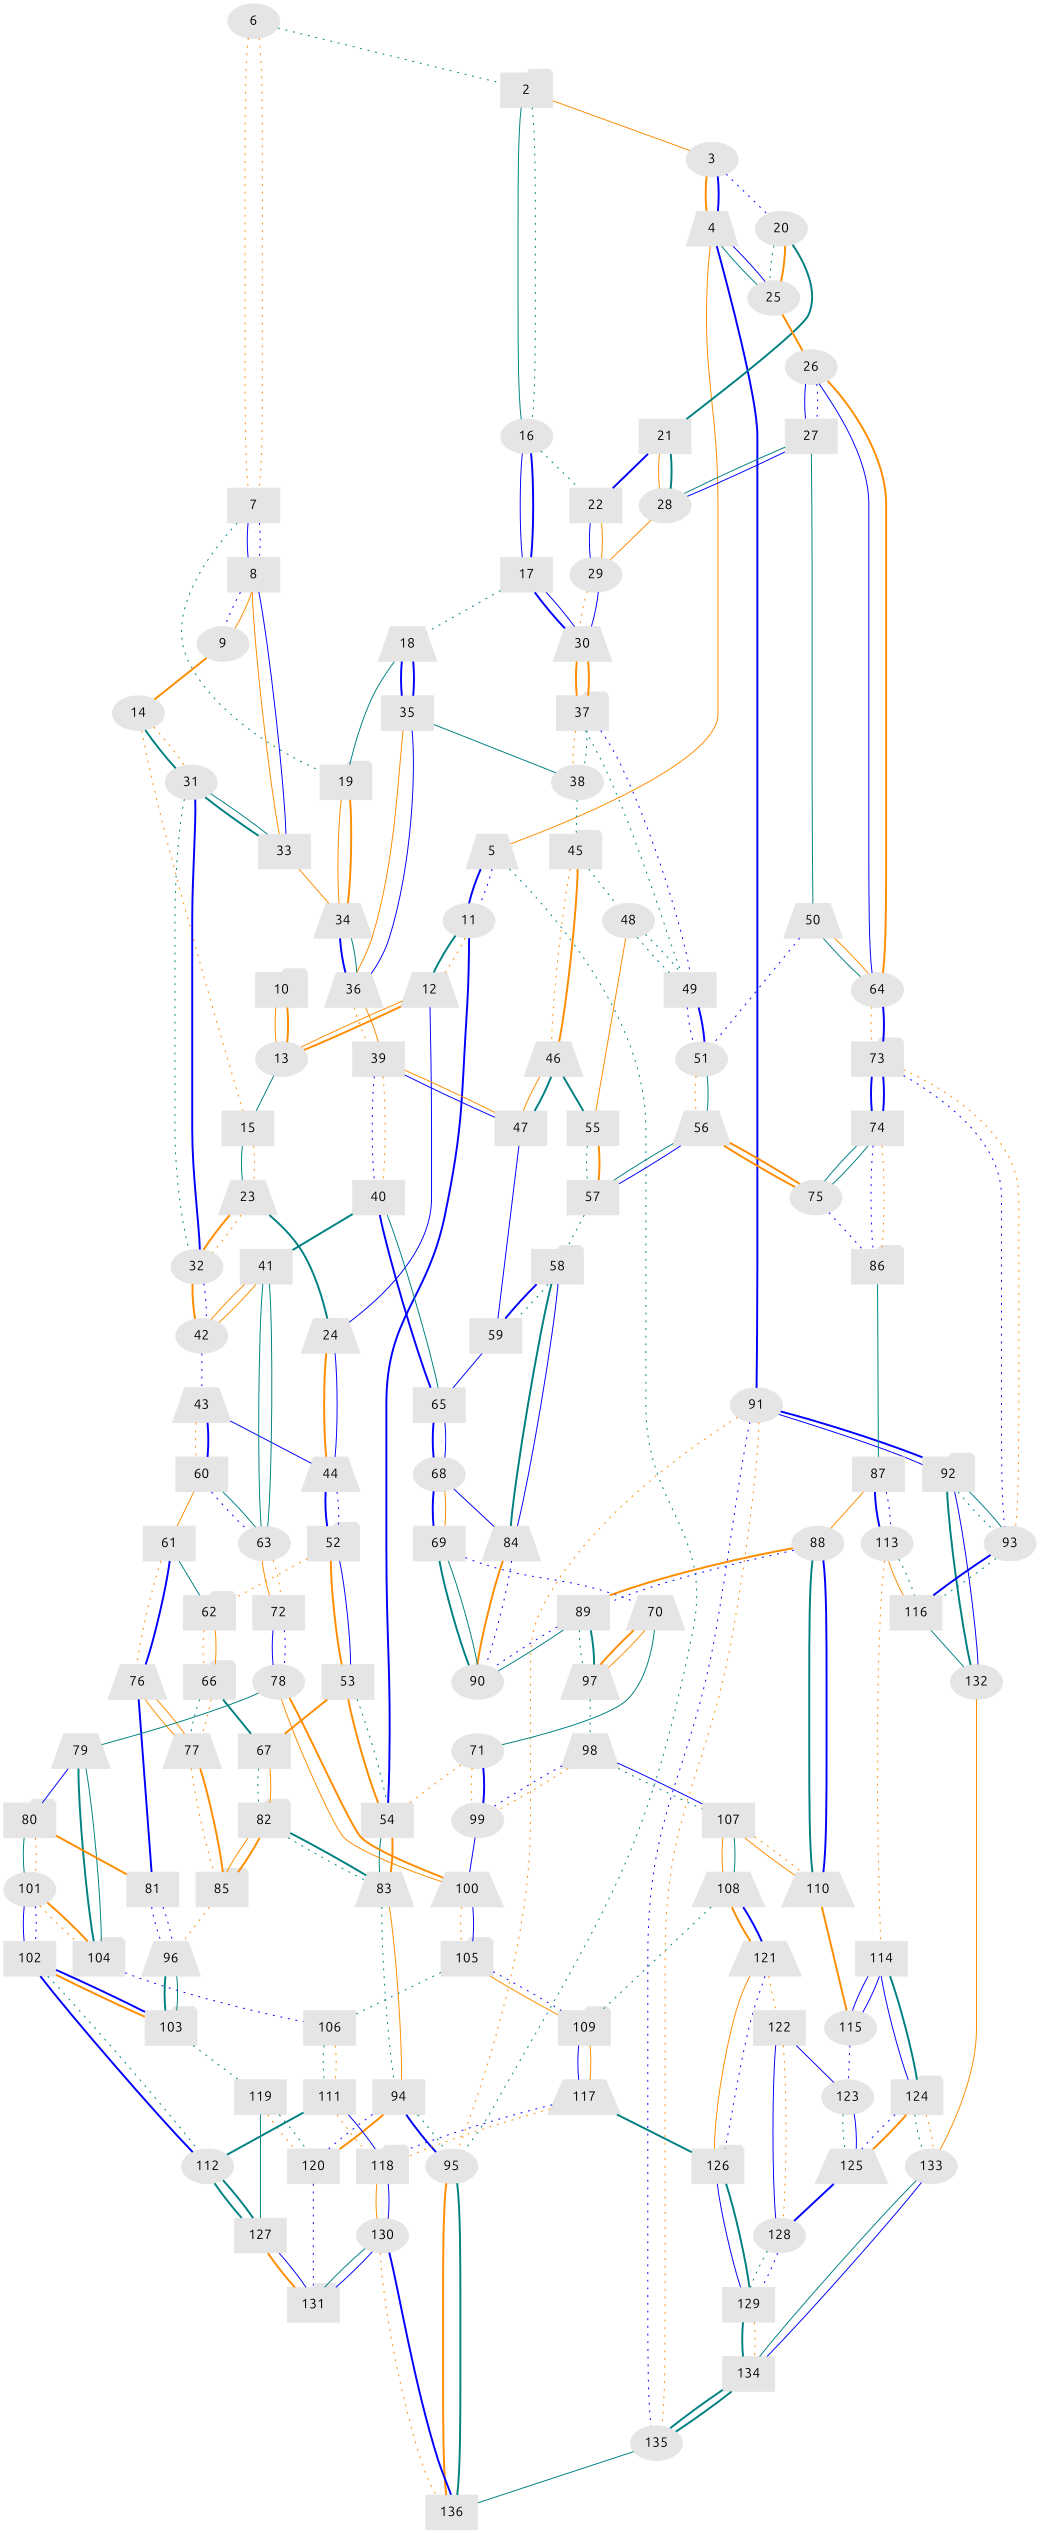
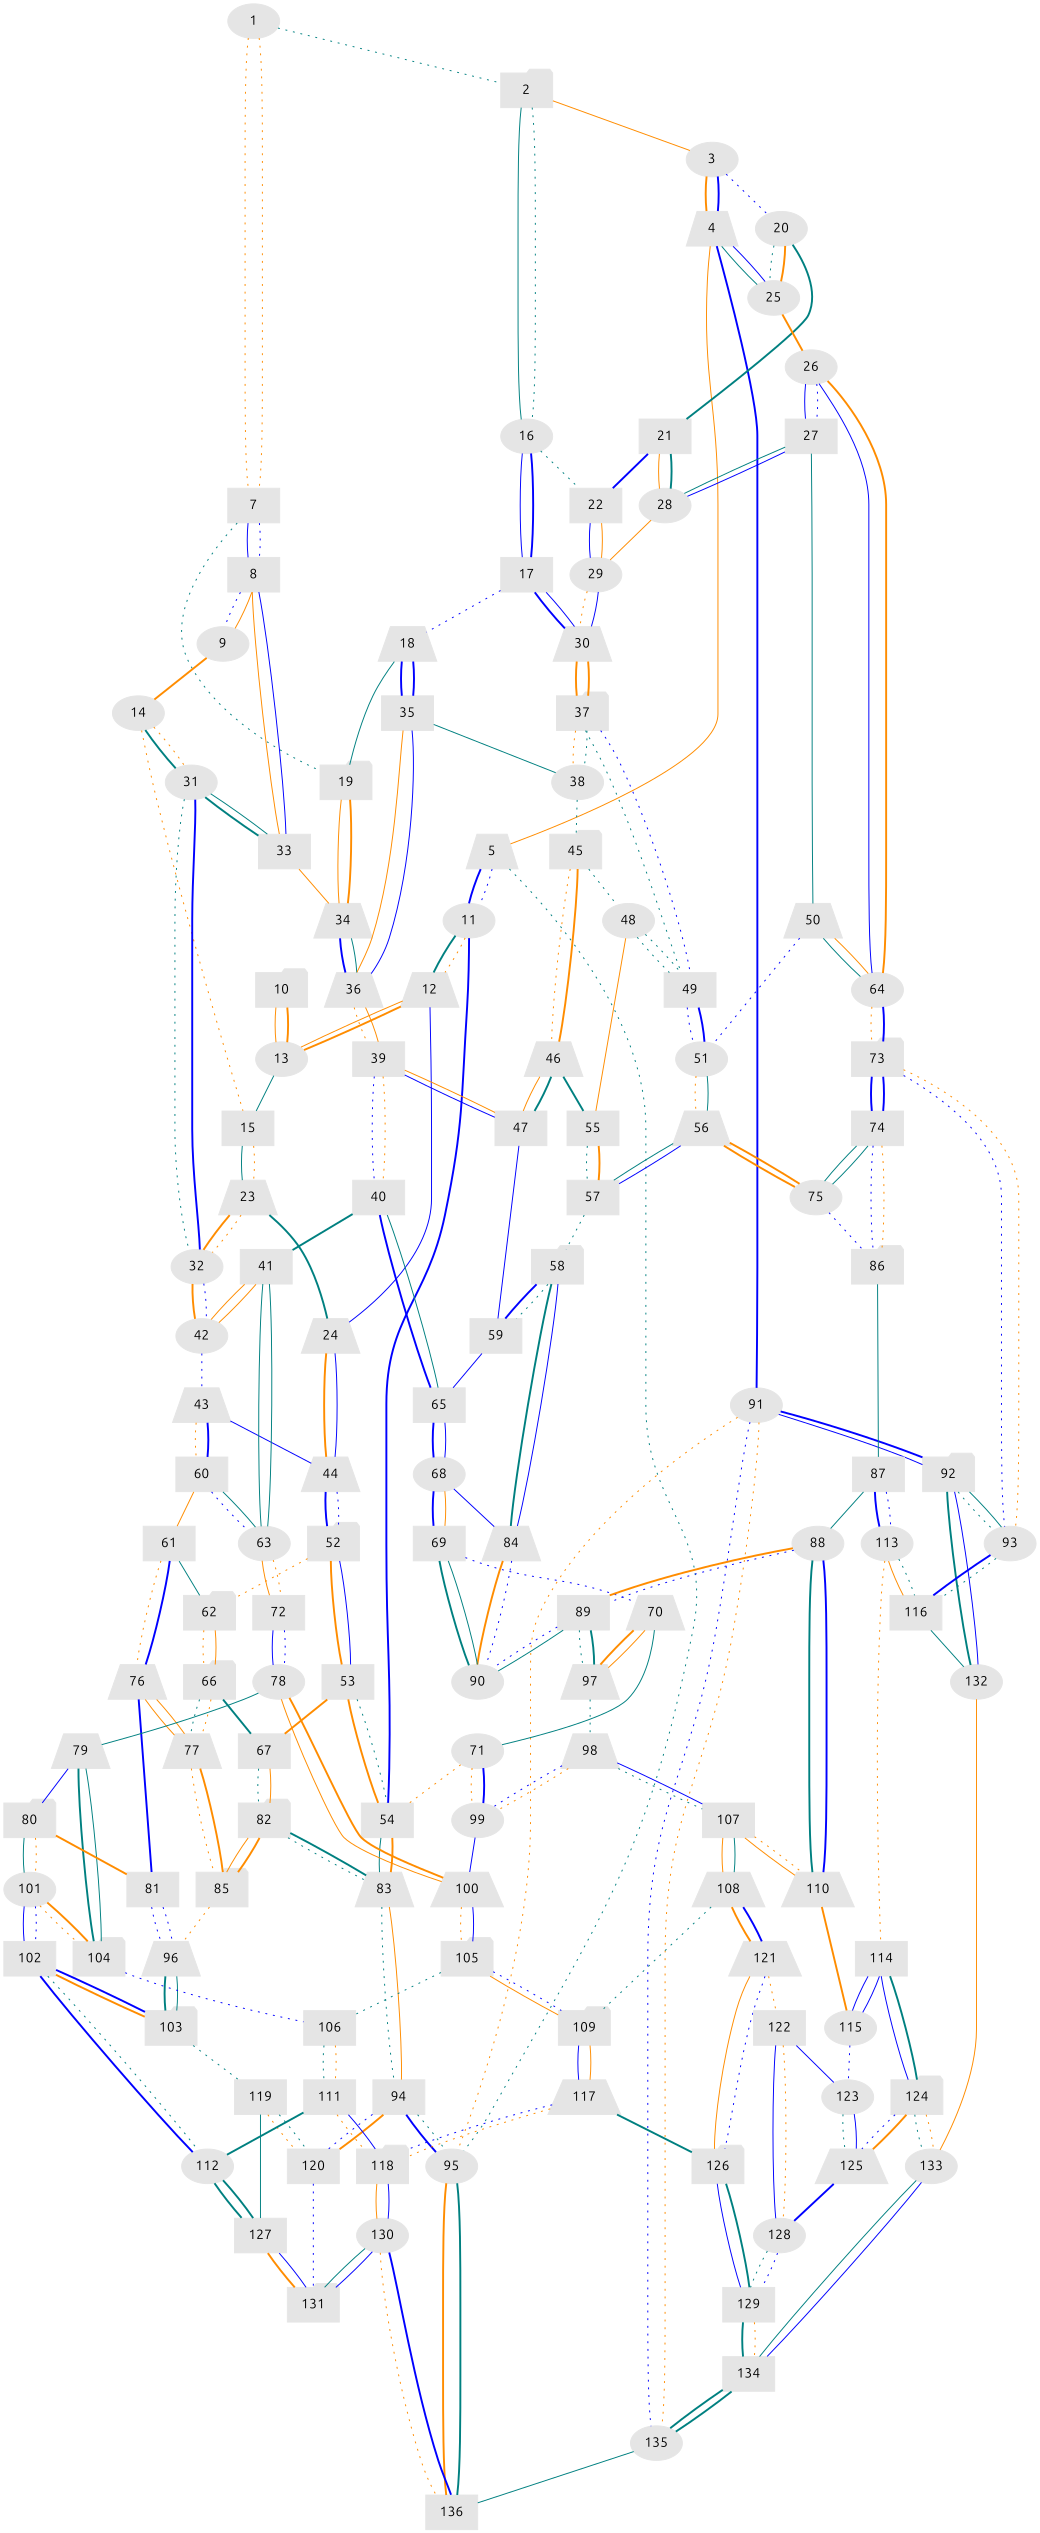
(254, 21) -> (254, 21)
(464, 611) -> (464, 611)
(847, 1510) -> (847, 1510)
